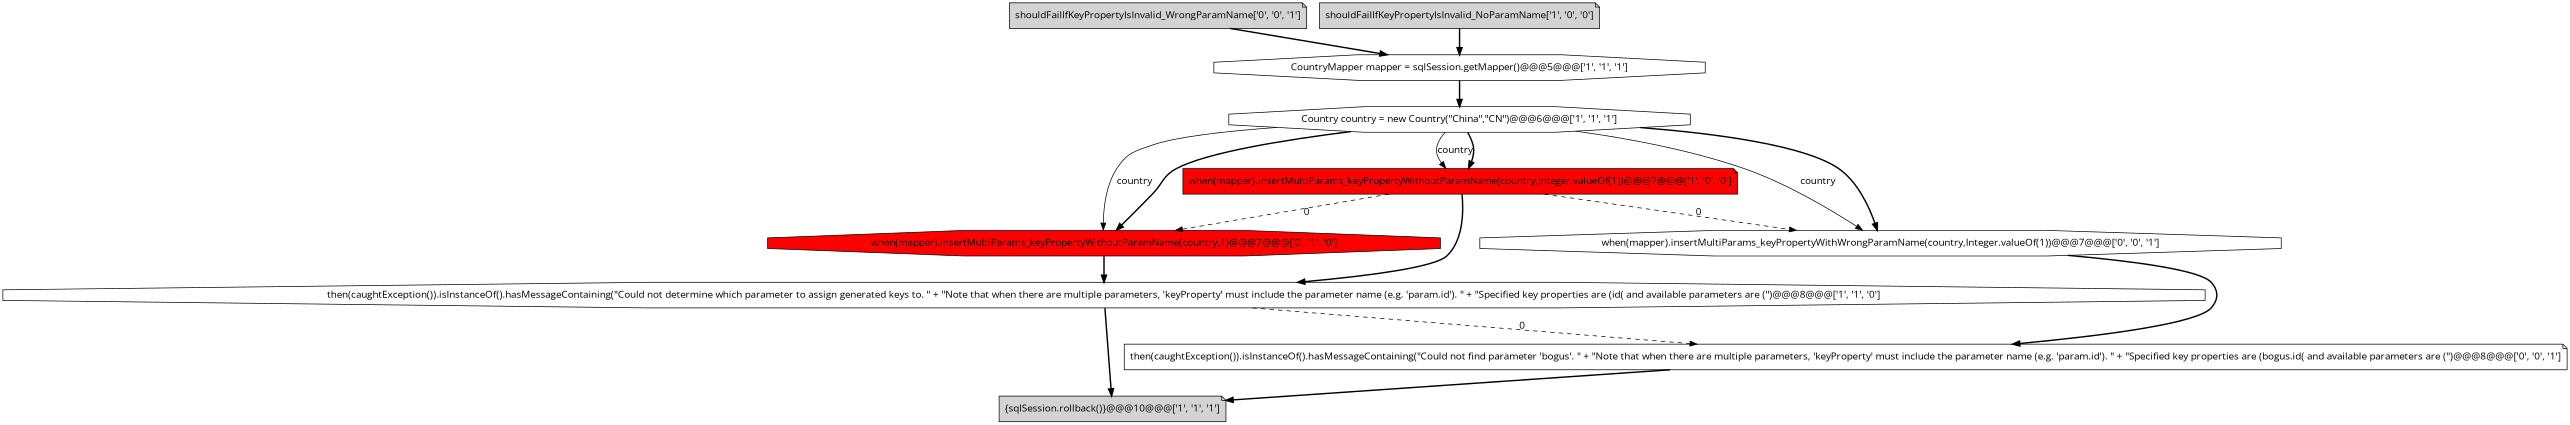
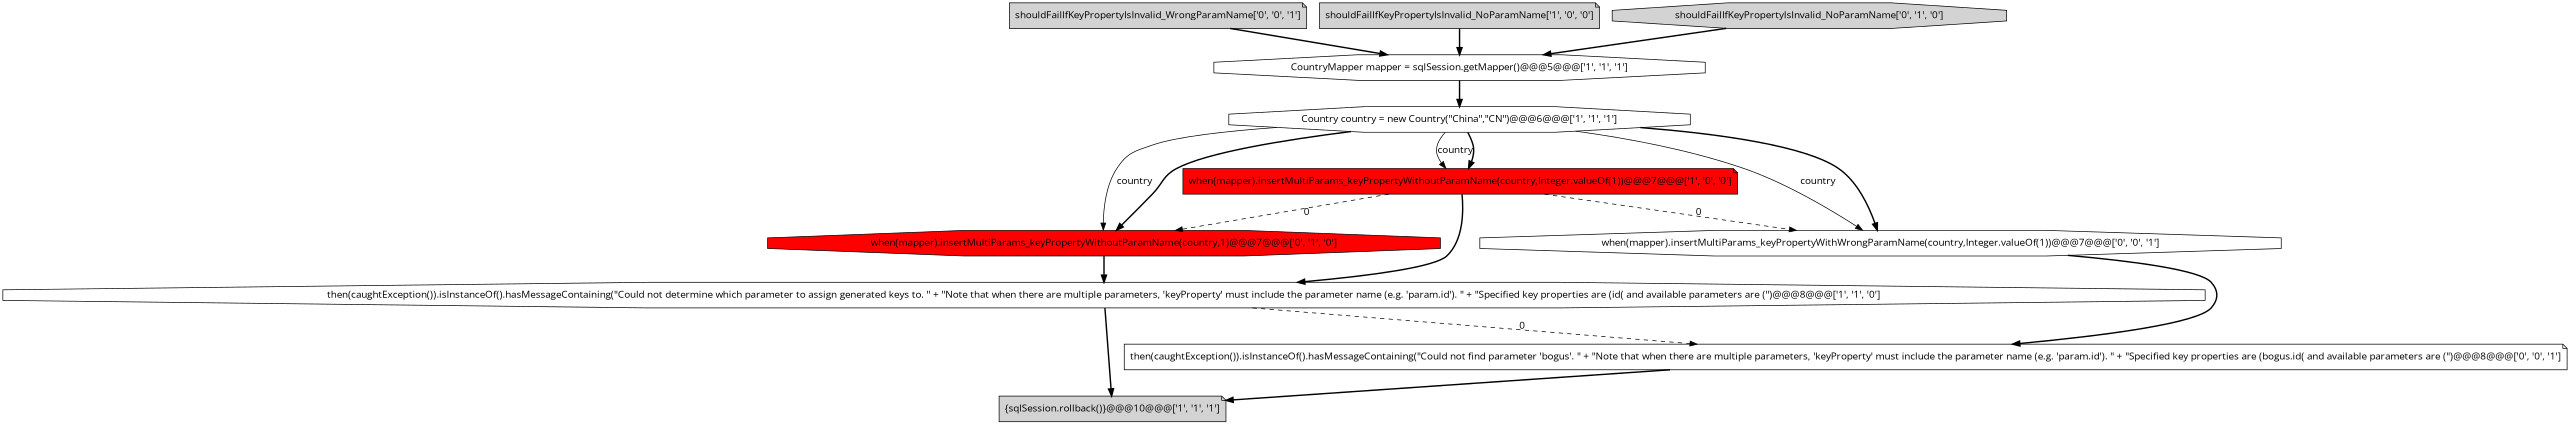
none -> (1809, 16)
